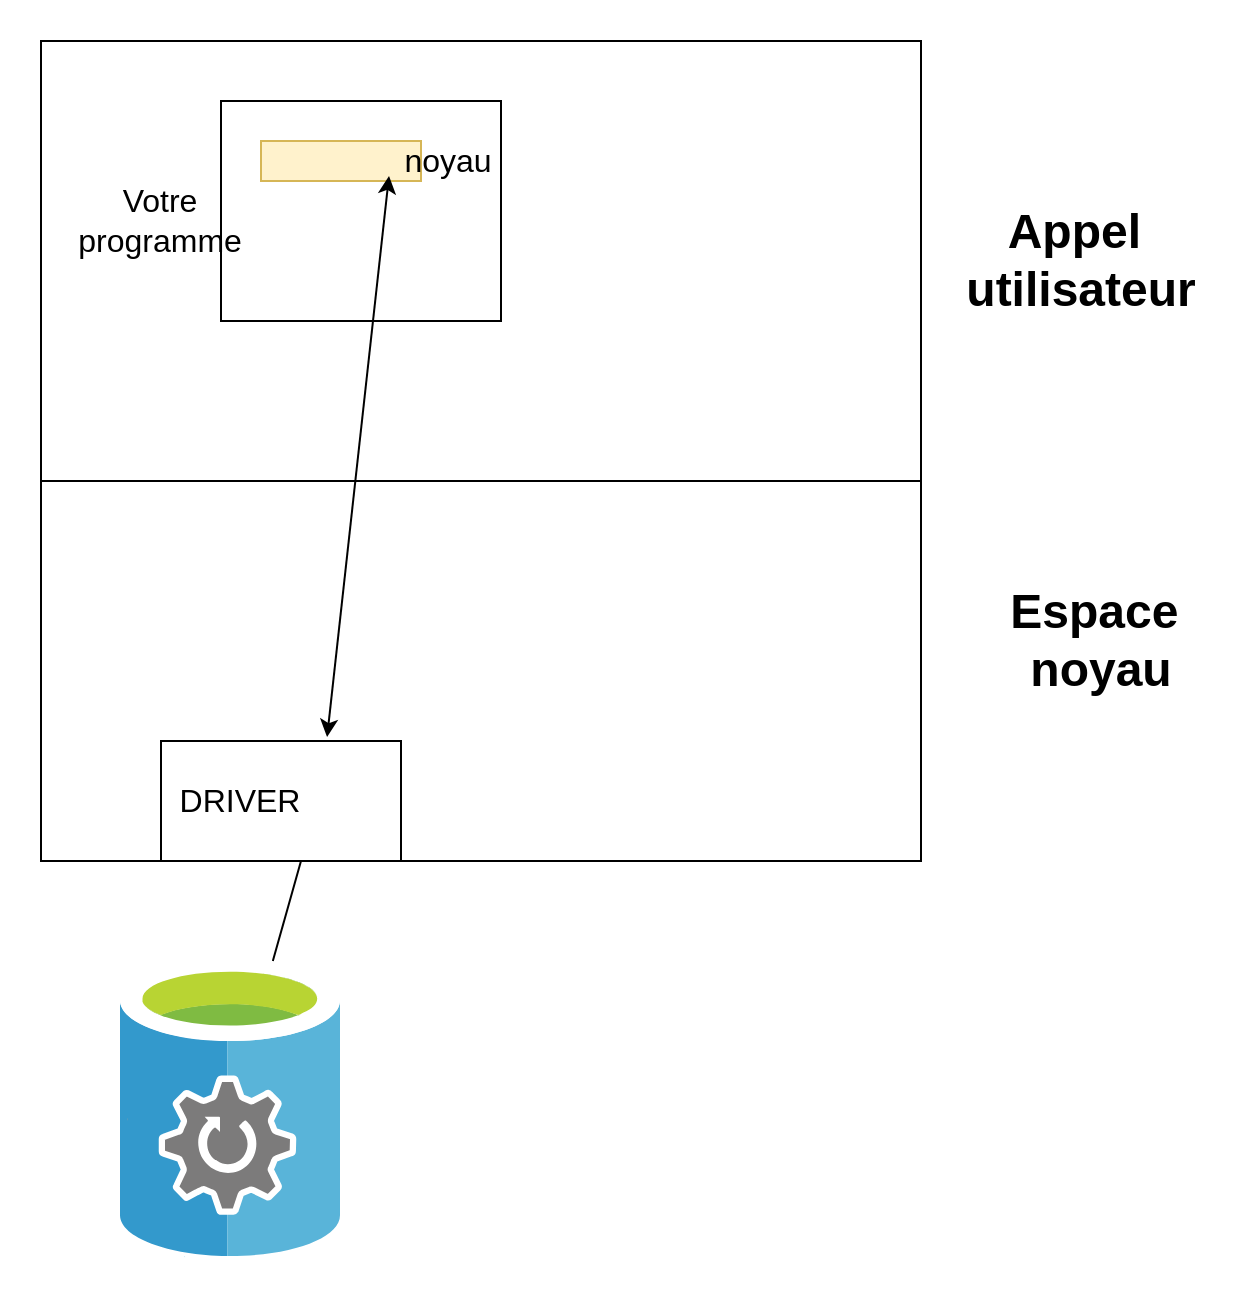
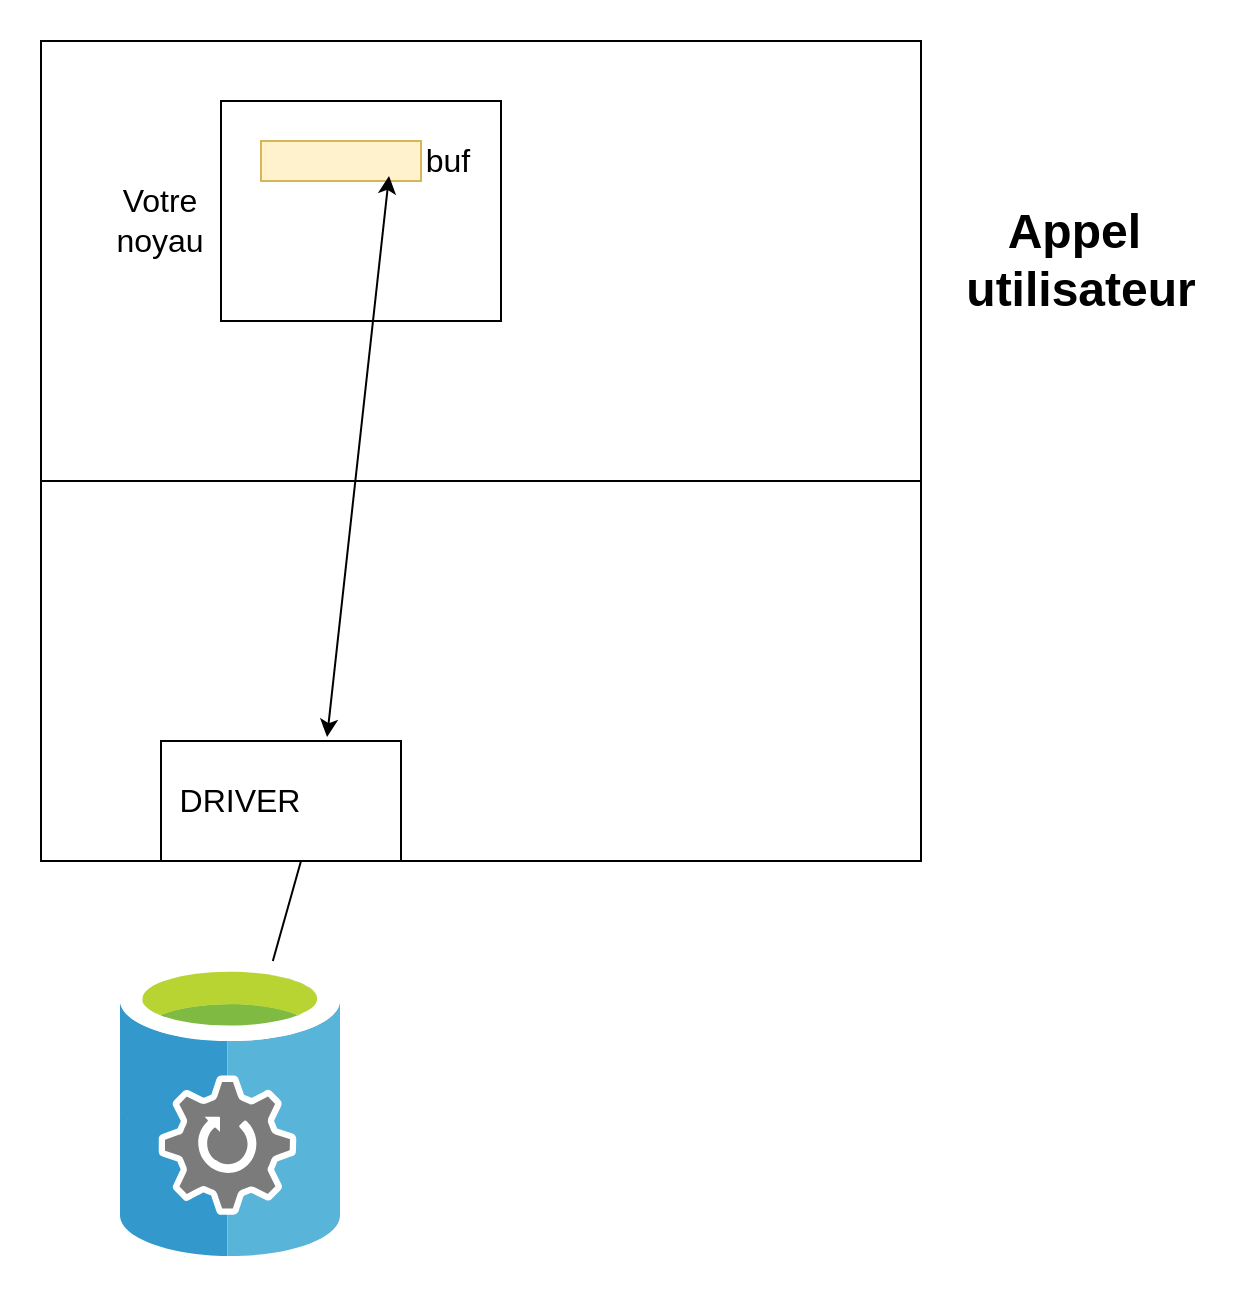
(449, 161) -> (449, 161)
(161, 221) -> (161, 221)
(1101, 641) -> none
